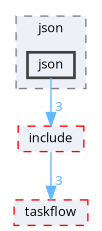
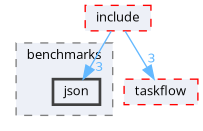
(51, 29) -> (64, 56)
(51, 97) -> (99, 52)
